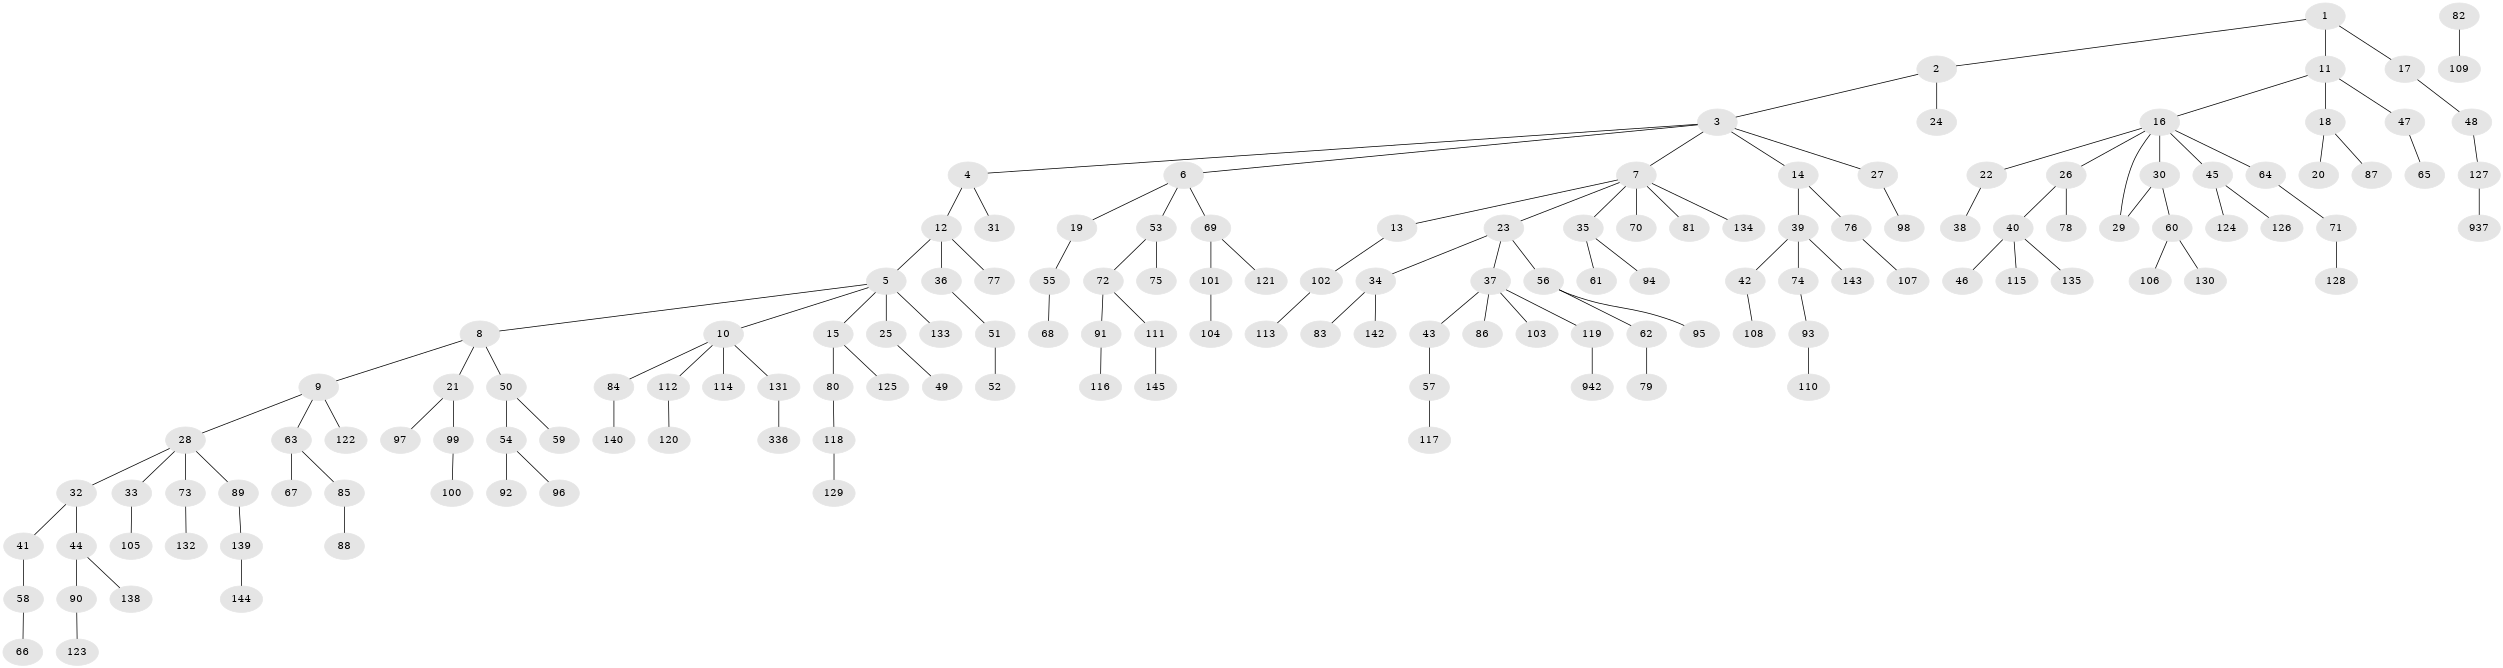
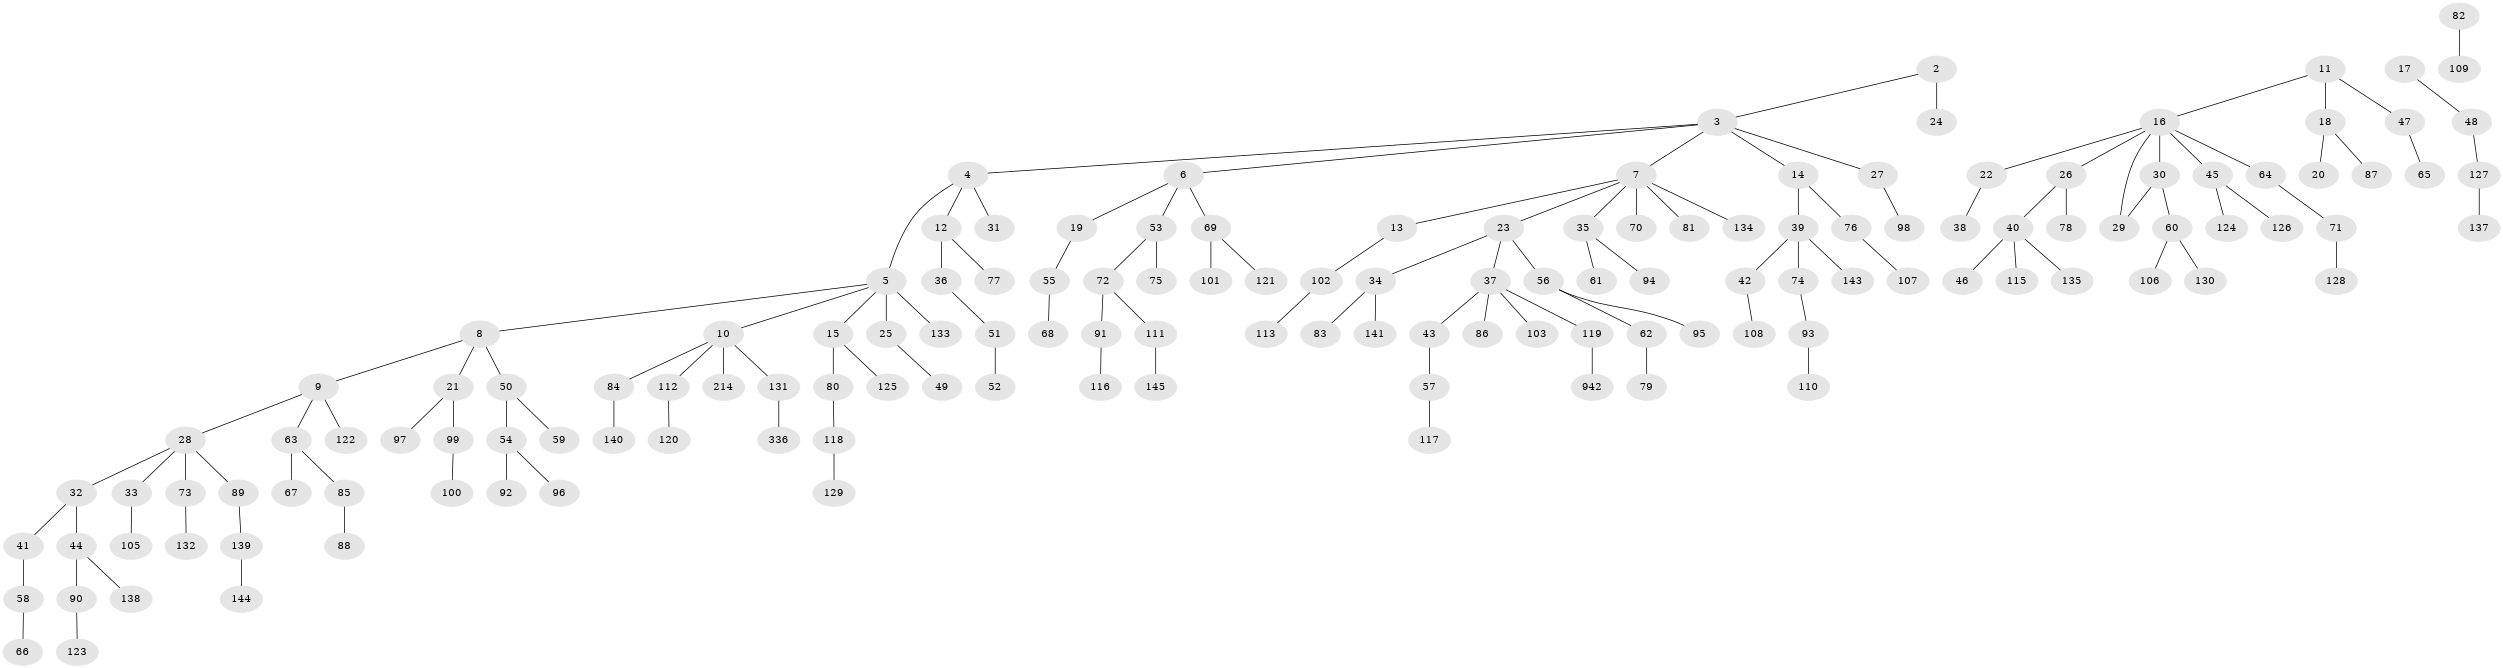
(2325, 16) -> none
(2479, 228) -> (2479, 228)
(914, 255) -> (912, 219)
(1211, 334) -> none
(1375, 334) -> (1375, 334)
(724, 387) -> (724, 387)
